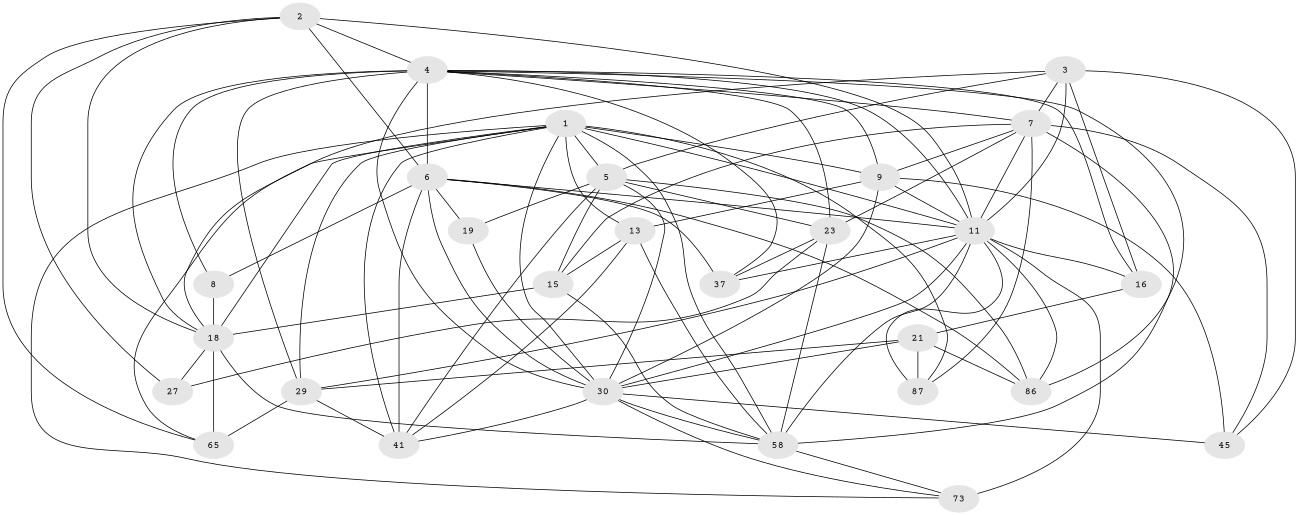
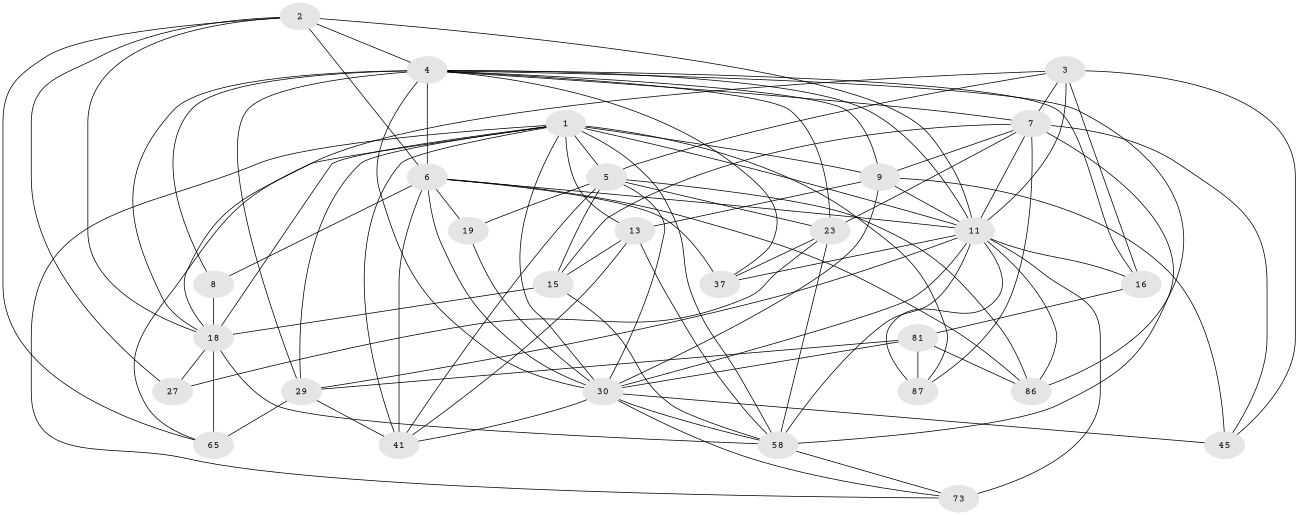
(918, 338) -> (918, 338)
